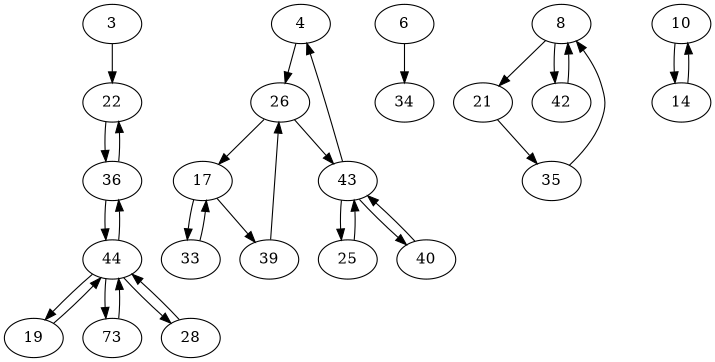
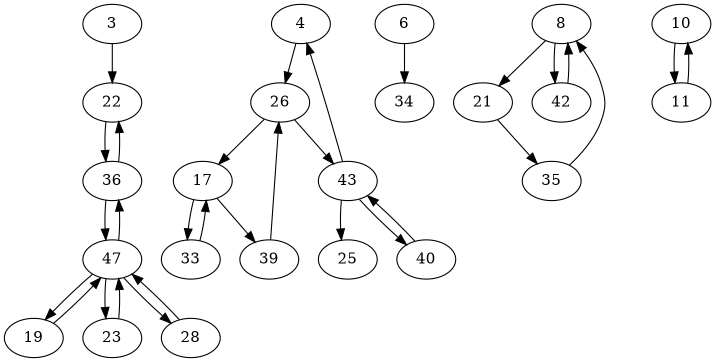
(681, 102) -> (681, 102)
(355, 226) -> none
(112, 259) -> (112, 259)
(112, 338) -> (112, 338)
